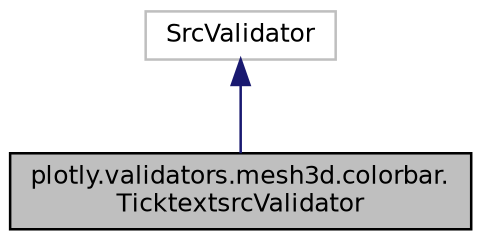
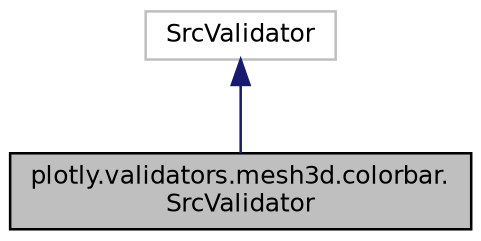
(241, 191) -> (241, 191)
